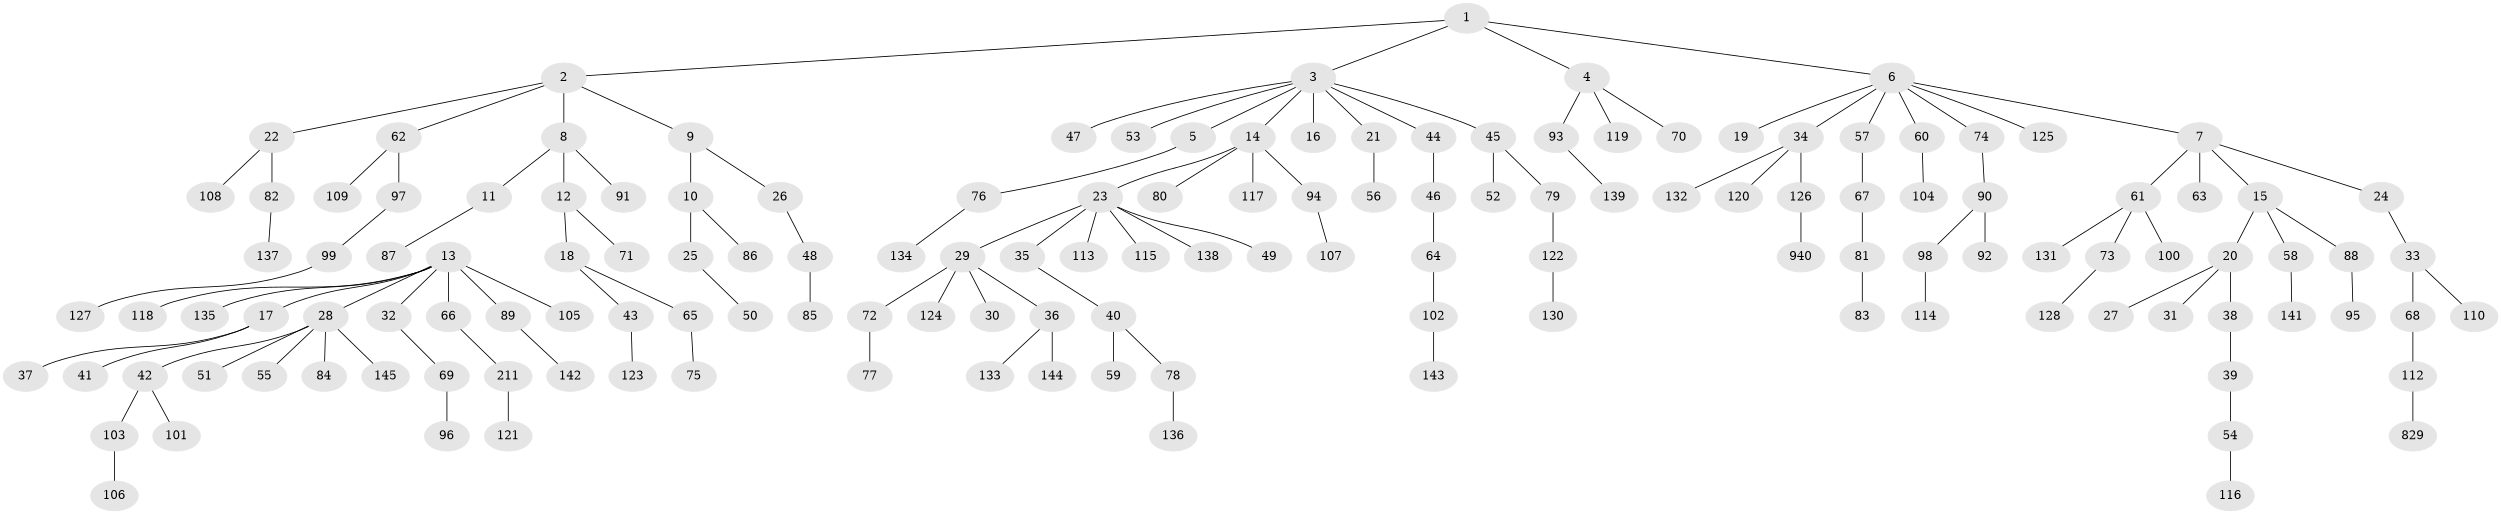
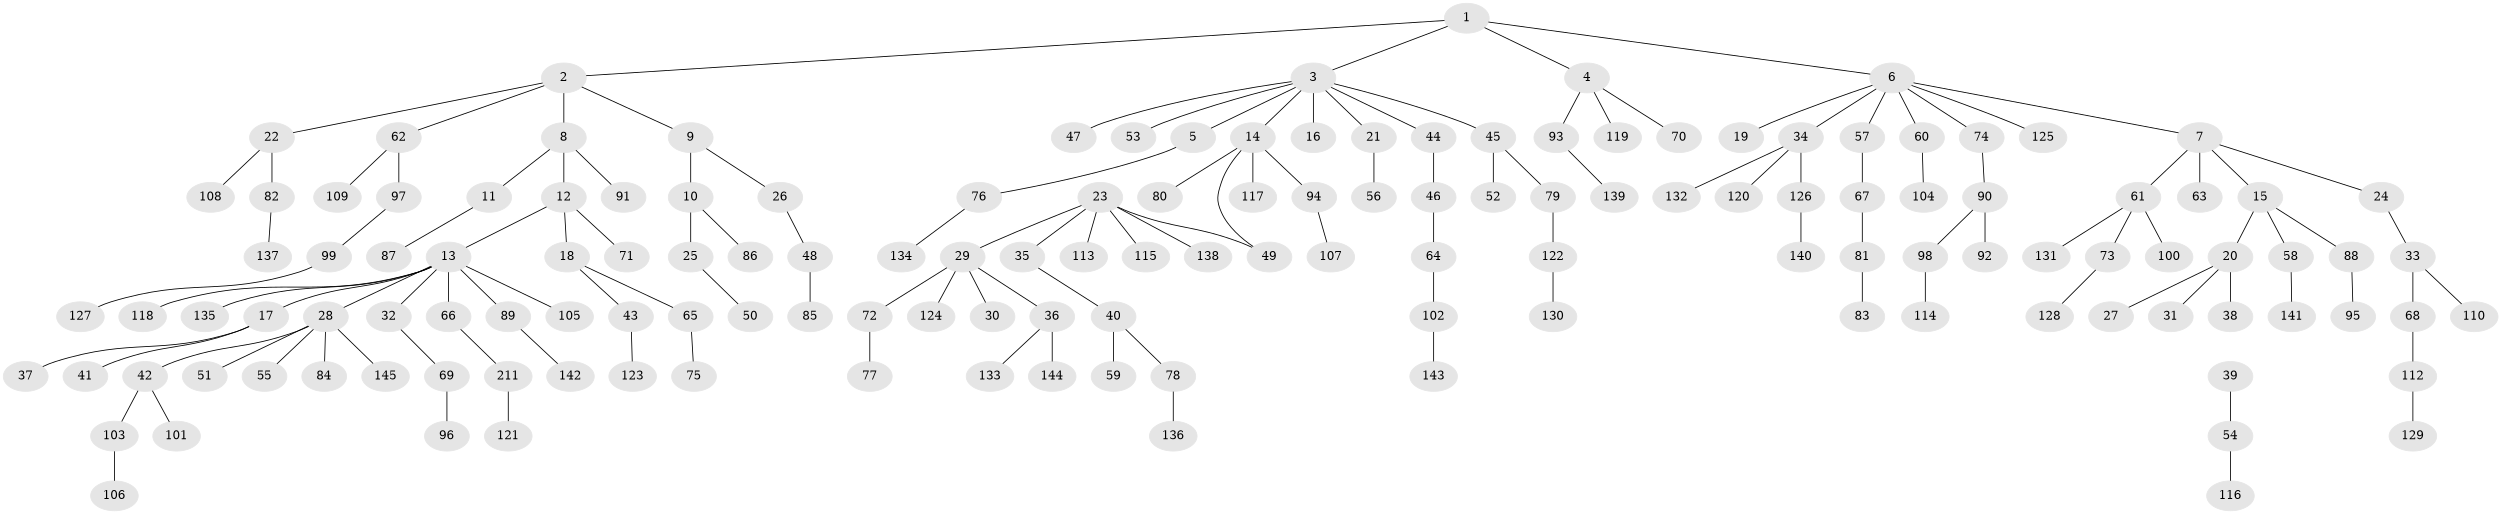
(1177, 167) -> (1218, 202)
none -> (506, 227)
(1801, 257) -> (1801, 257)
(2230, 347) -> none
(2413, 436) -> (2413, 436)
